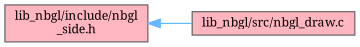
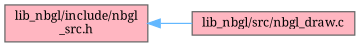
(76, 23) -> (76, 23)
